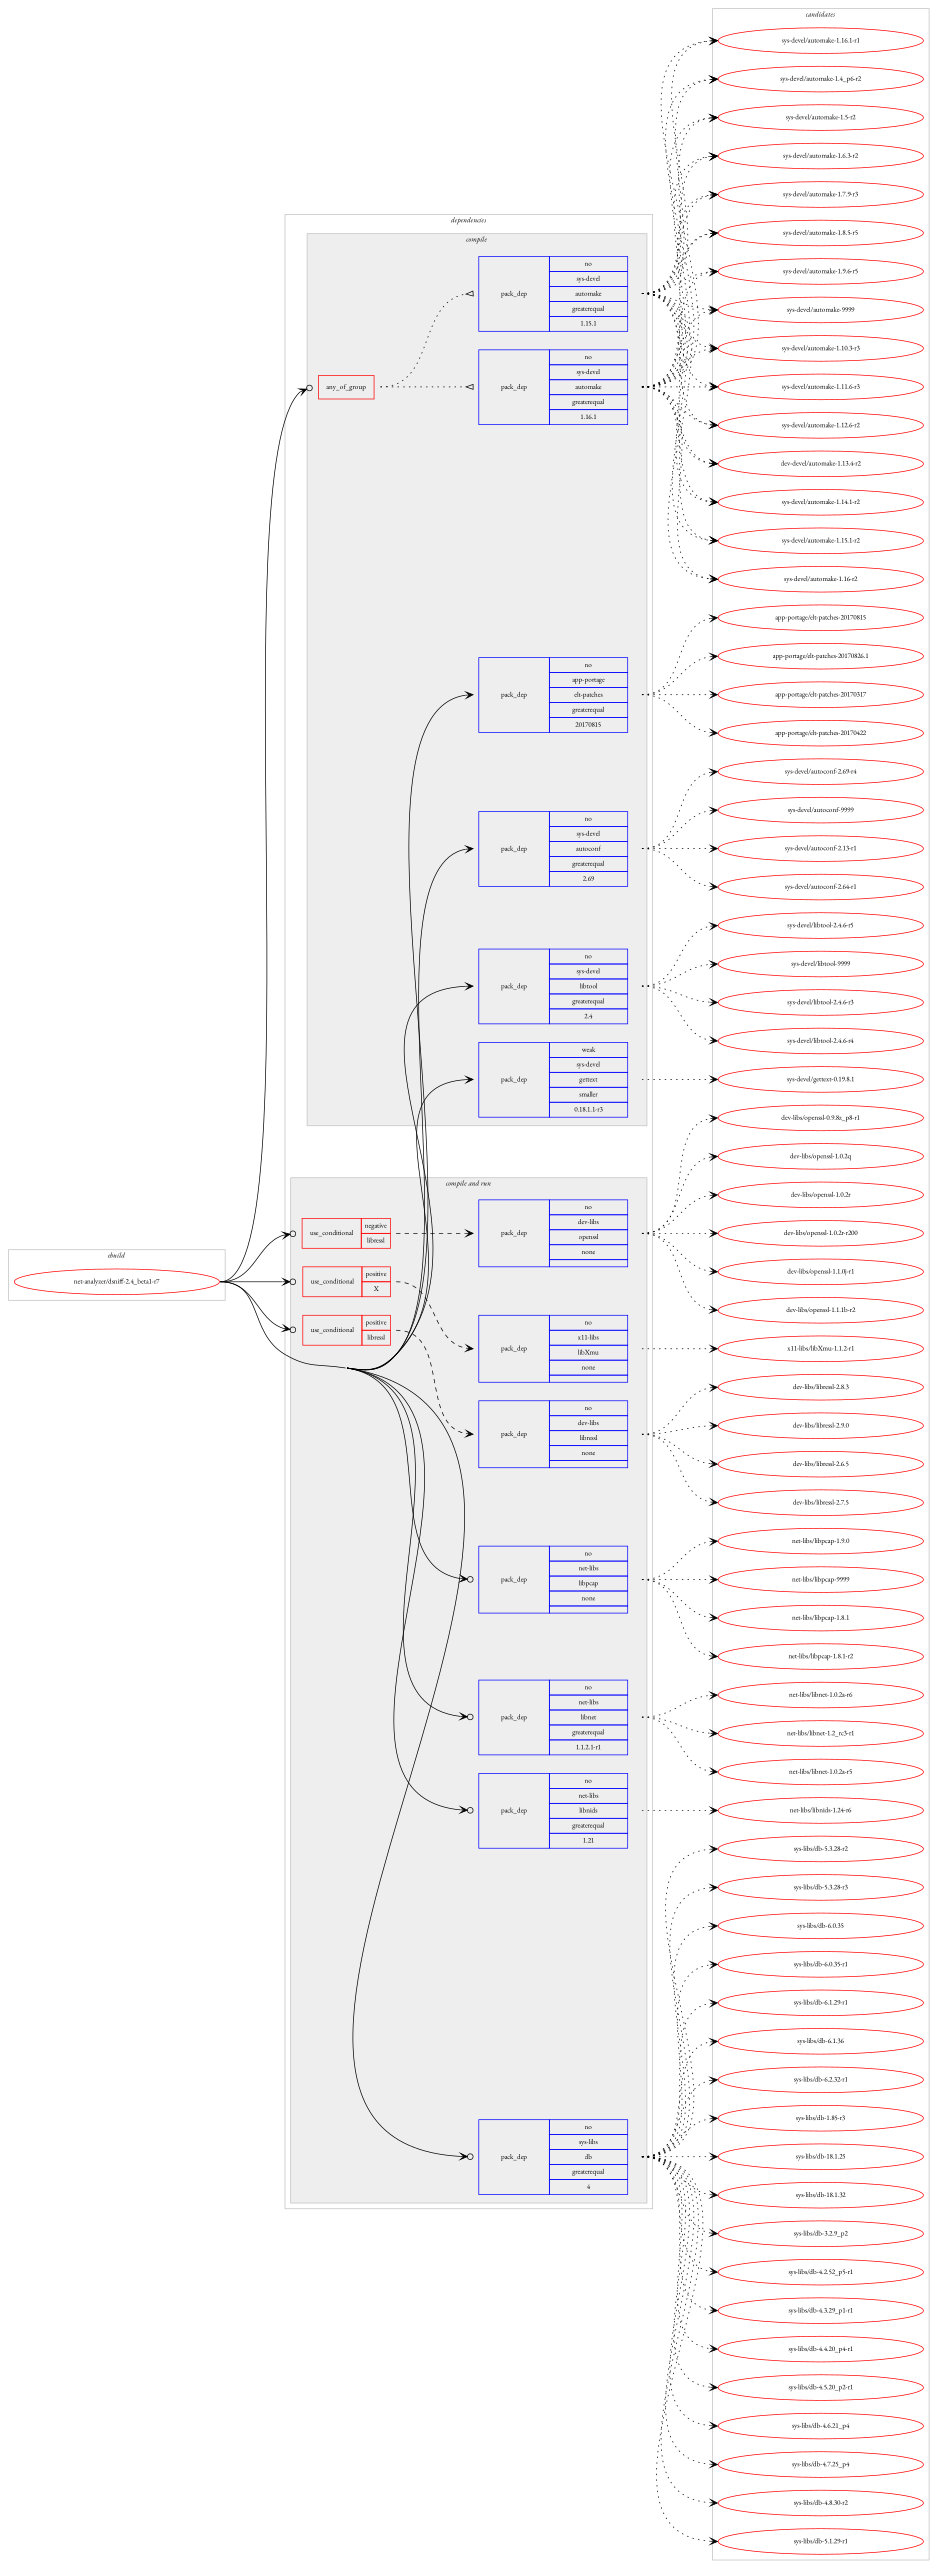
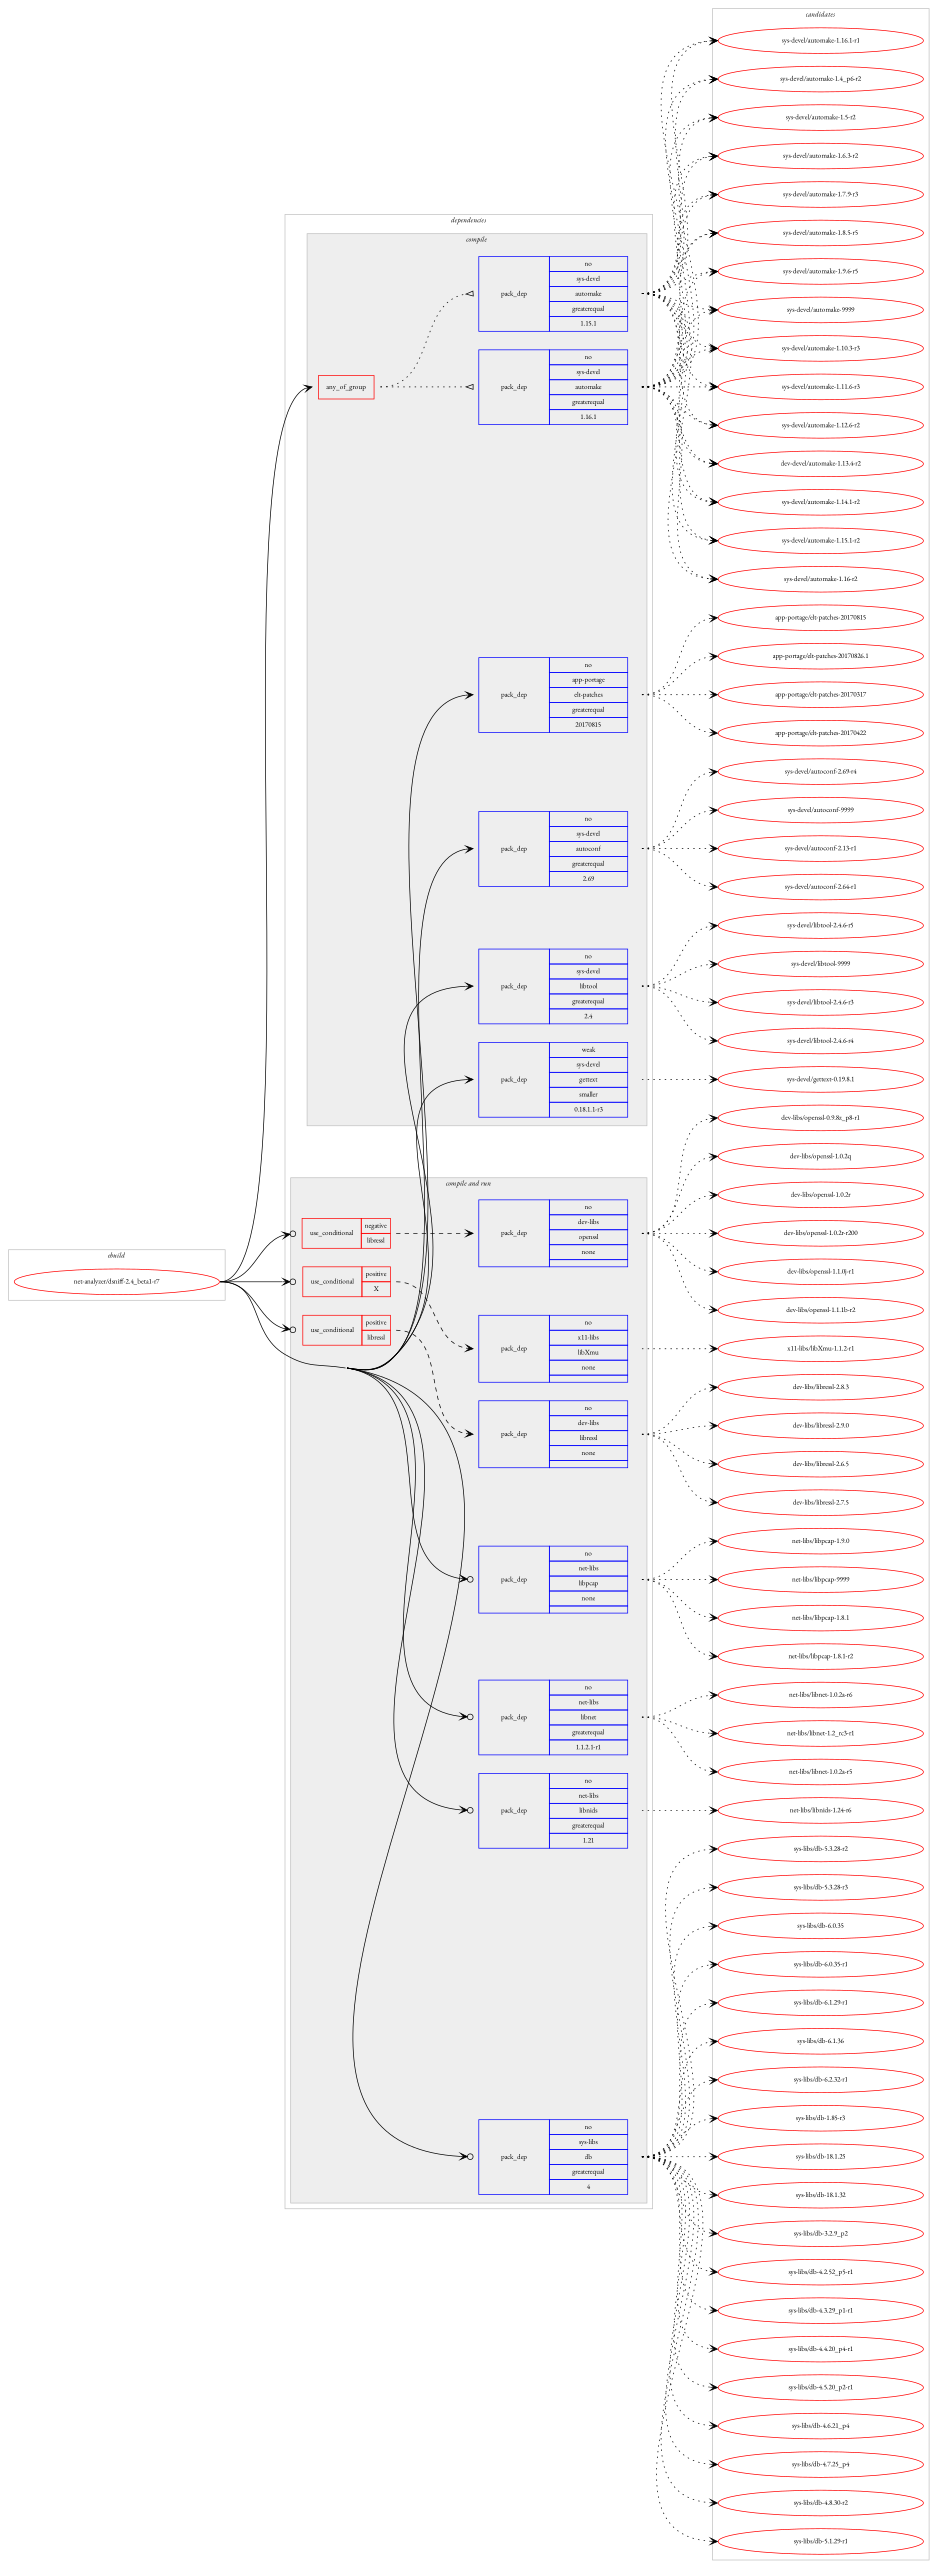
(266, 840) -> (266, 837)
